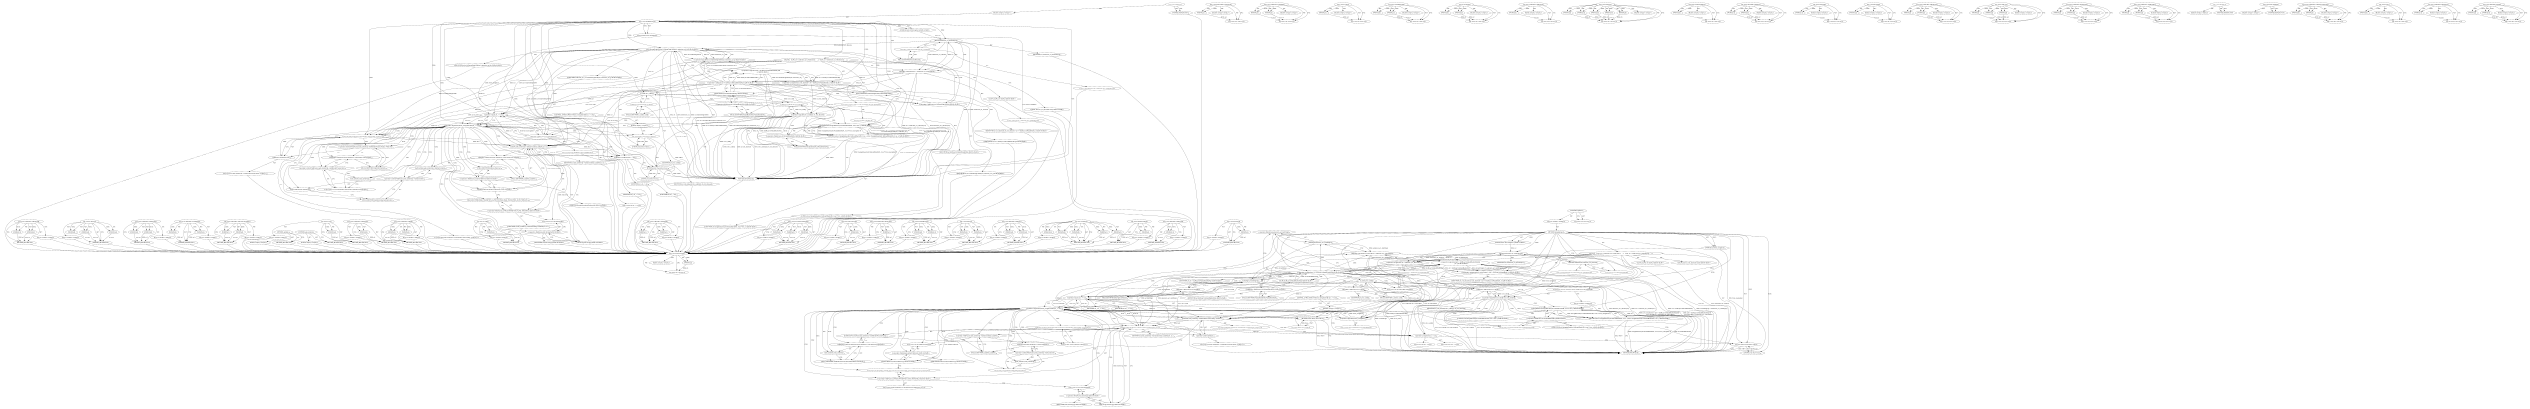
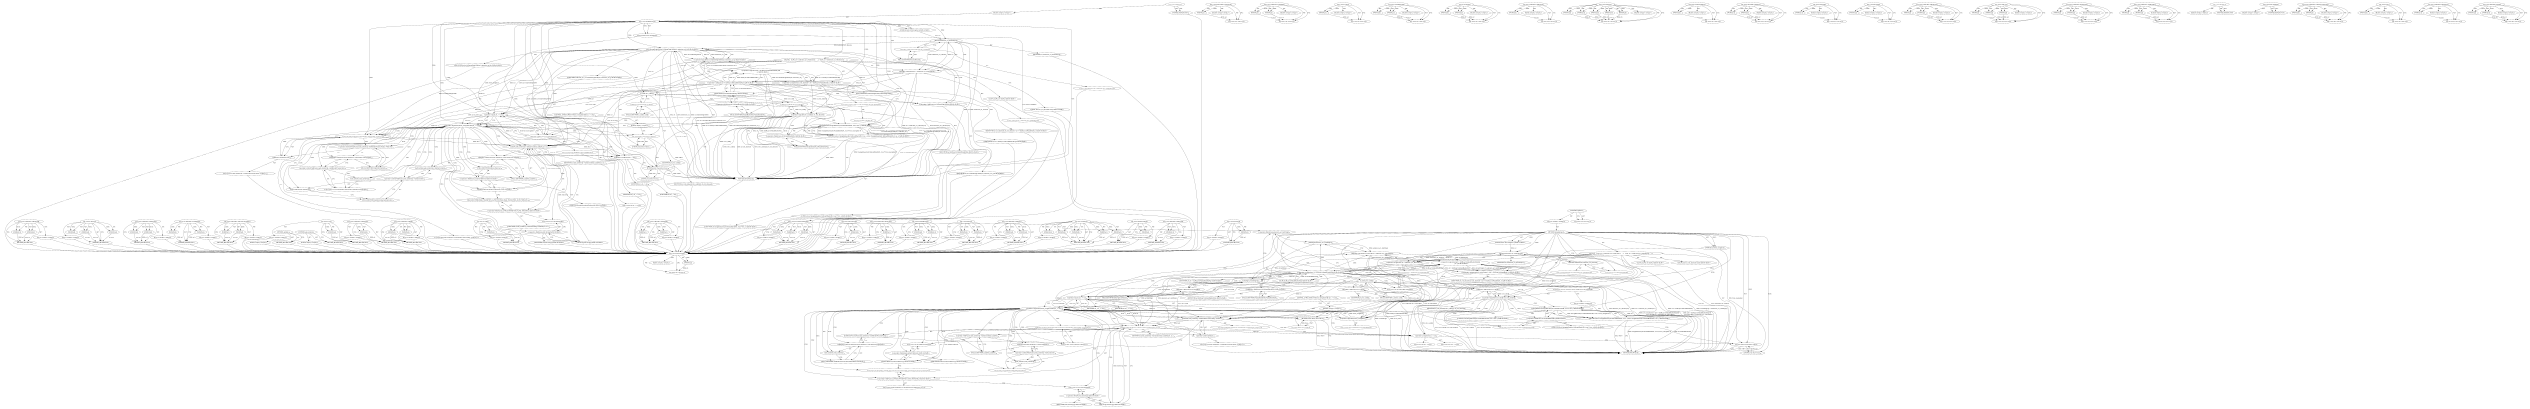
(910, 99) -> (946, 201)
(1298, 238) -> (1036, 224)
